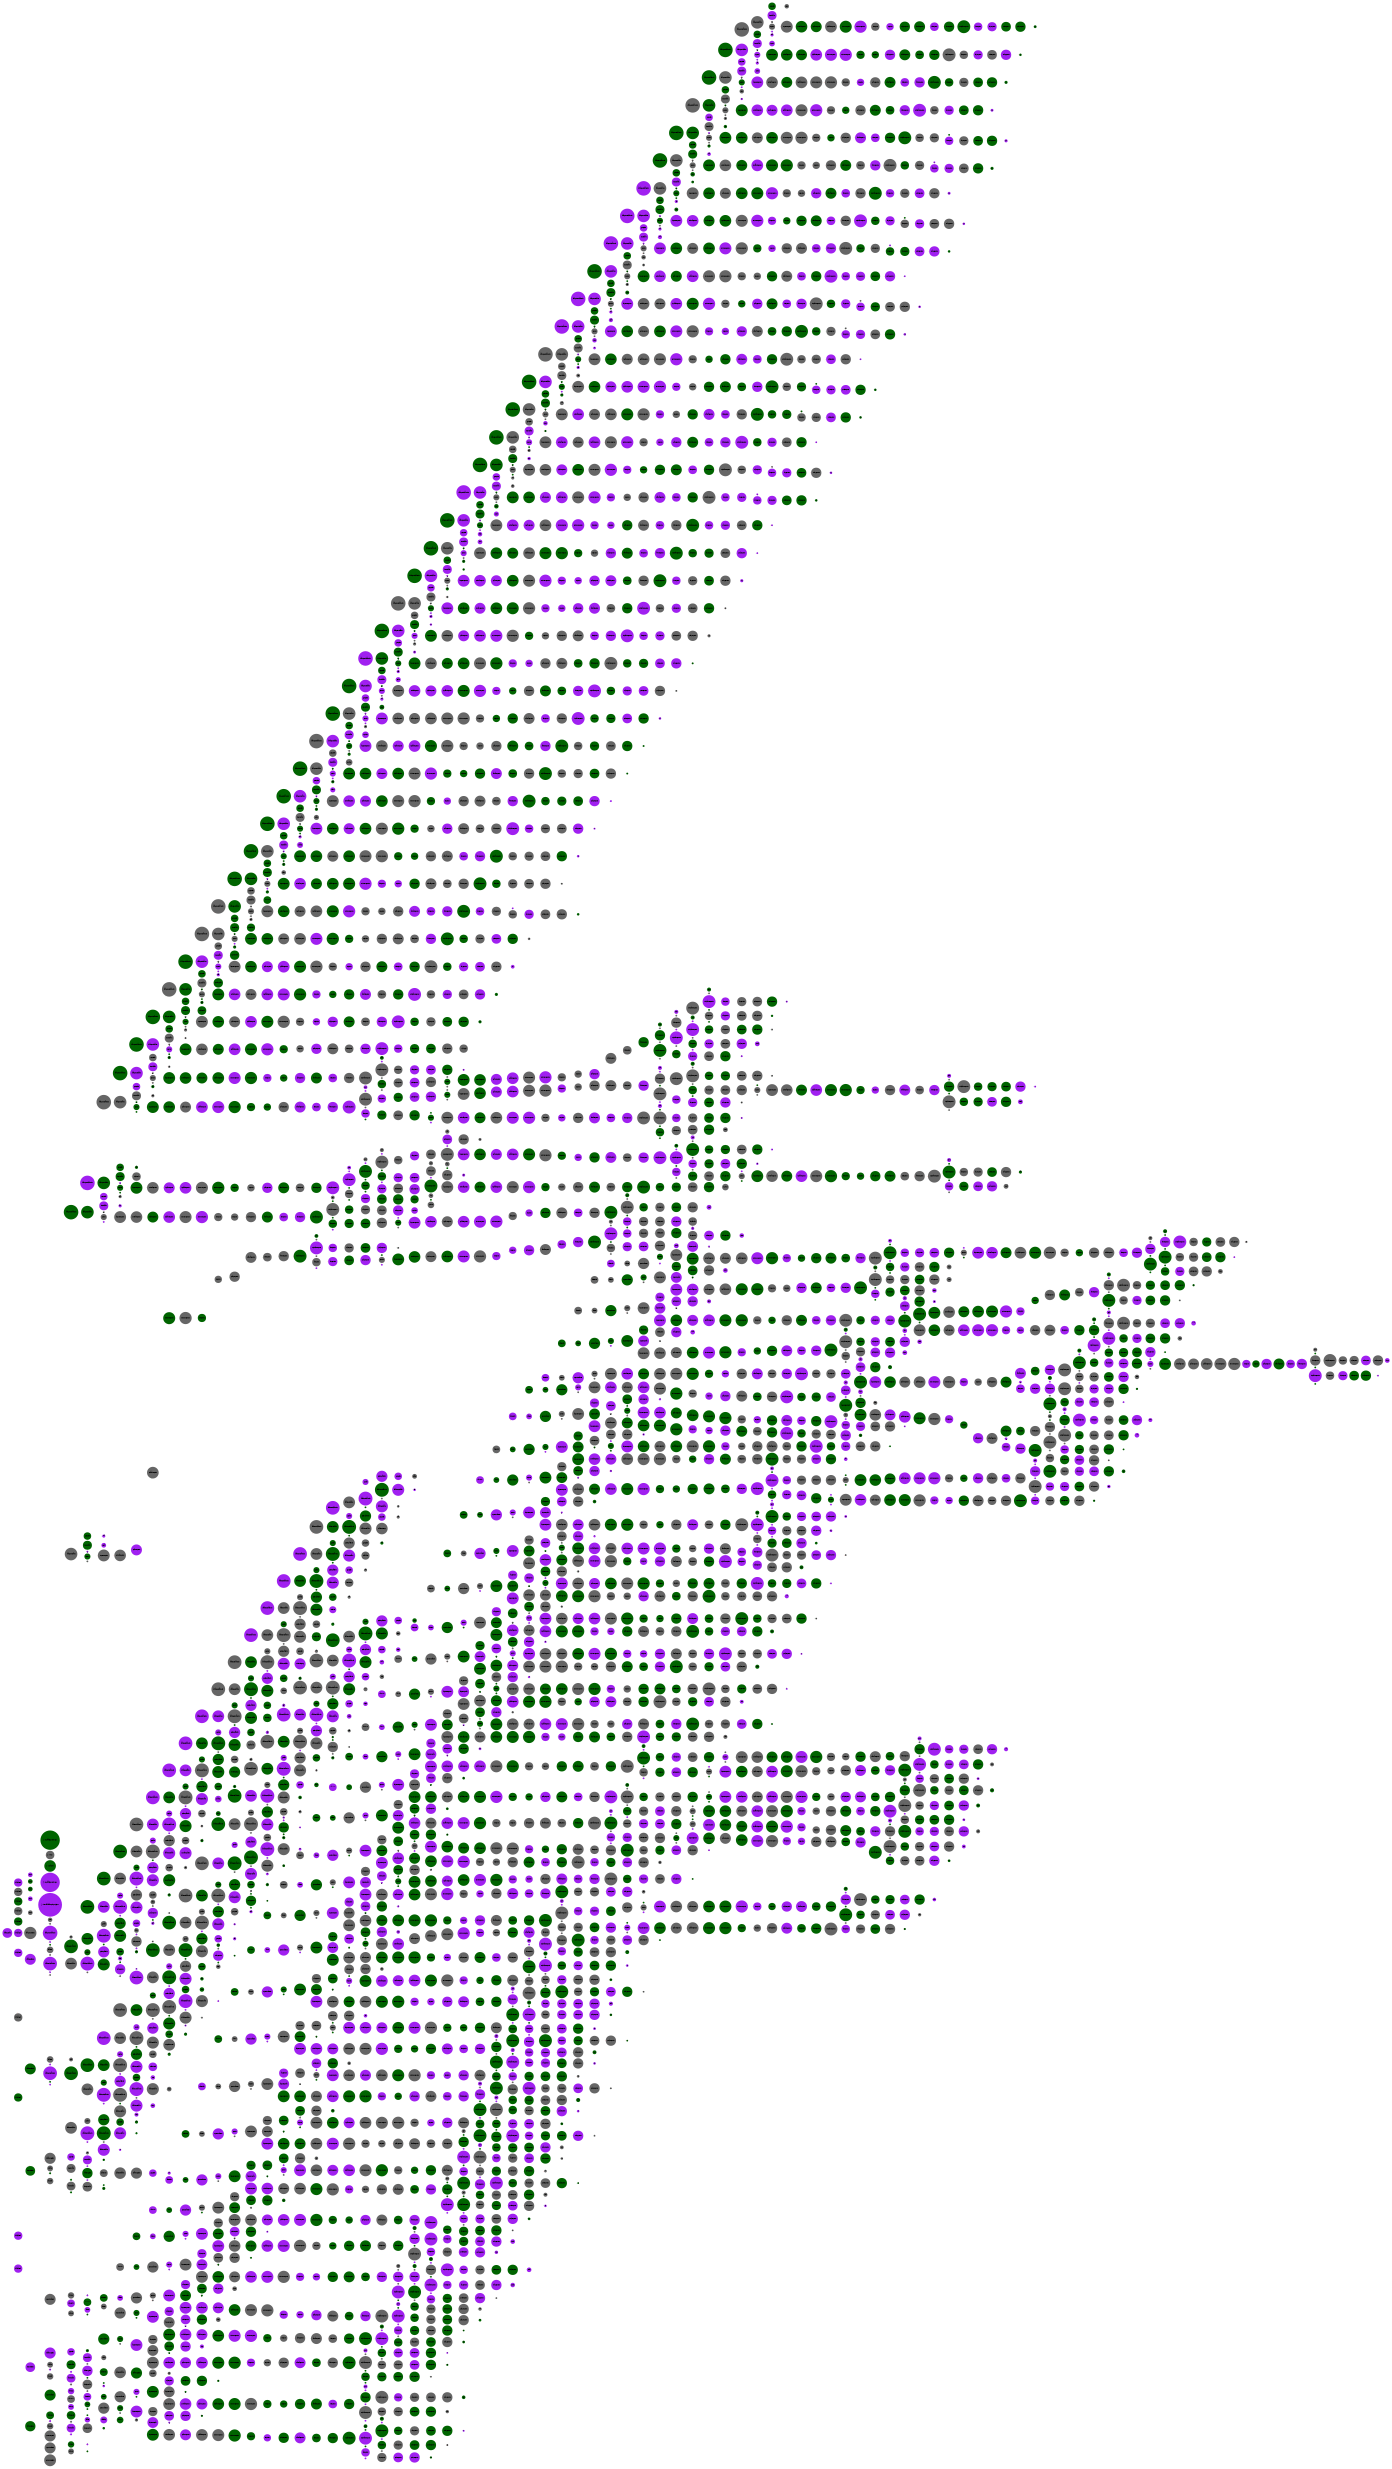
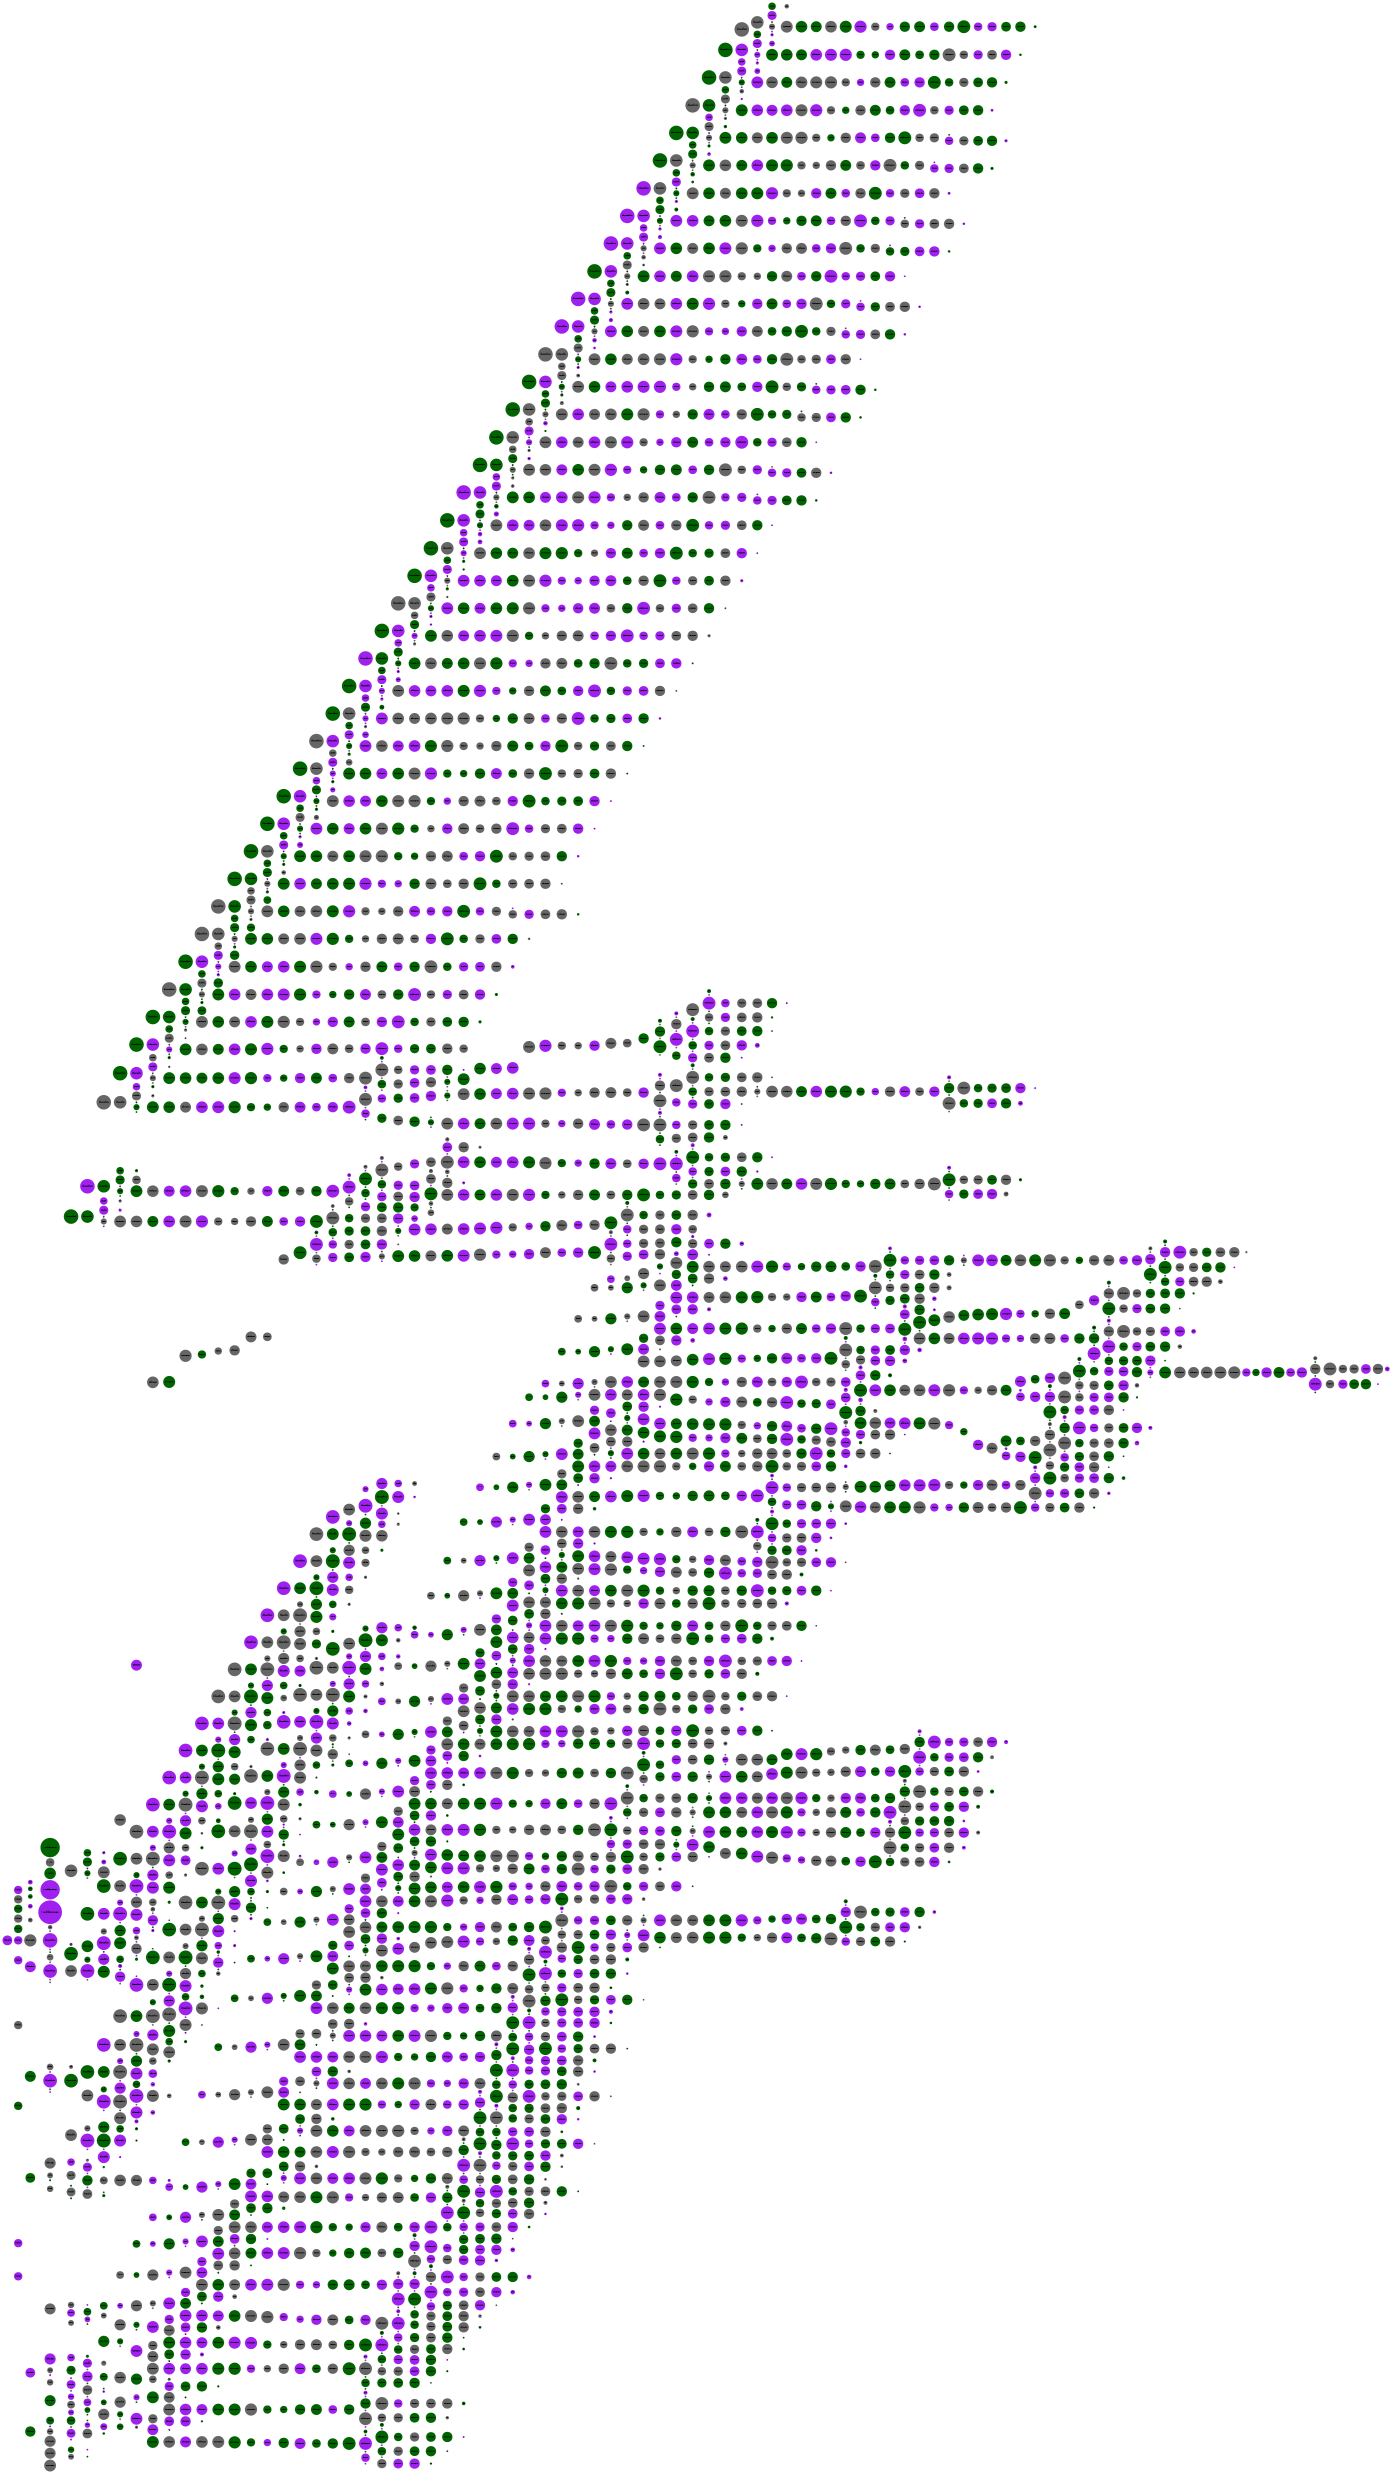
(415, 652) -> none
(251, 1745) -> none
(186, 1853) -> (186, 1860)
